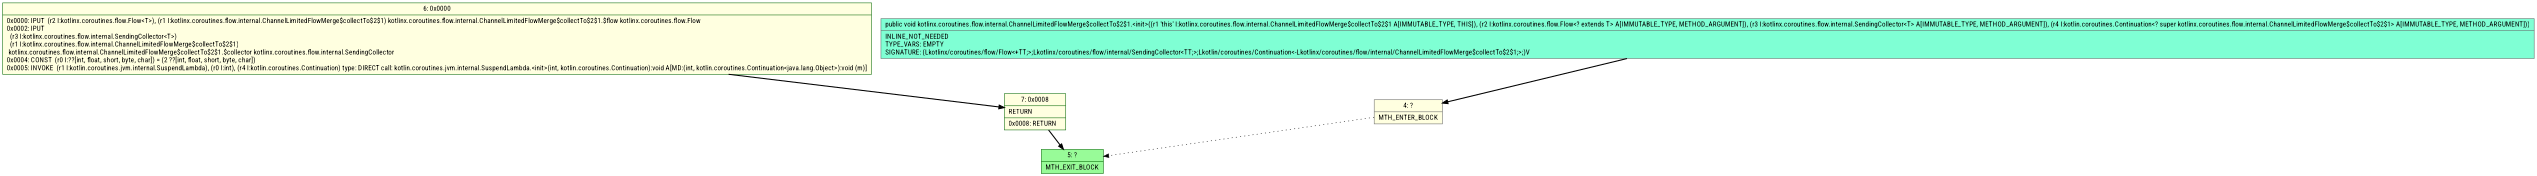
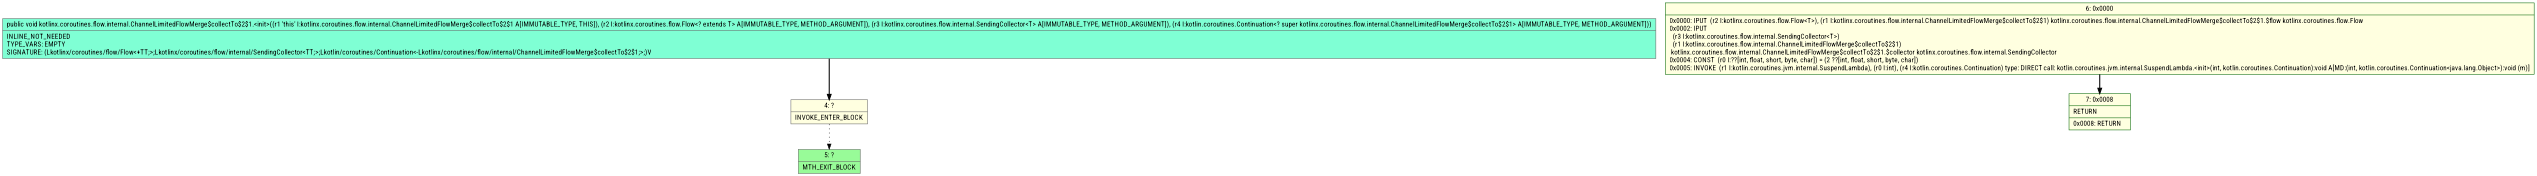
(1408, 118) -> (829, 118)
(1054, 138) -> none
(1072, 161) -> (829, 161)
